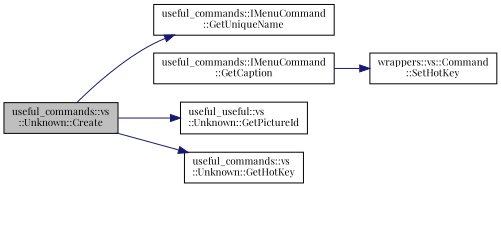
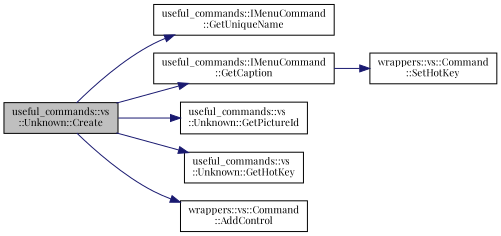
none -> (147, 95)
(244, 118) -> (244, 118)
none -> (244, 216)
